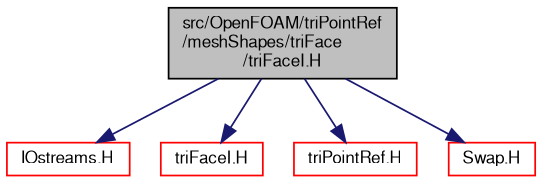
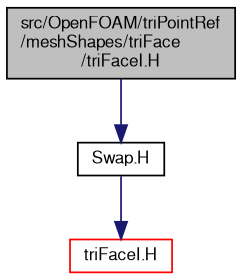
(246, 103) -> (121, 199)
(68, 159) -> none
(355, 159) -> none
(492, 159) -> (121, 159)
